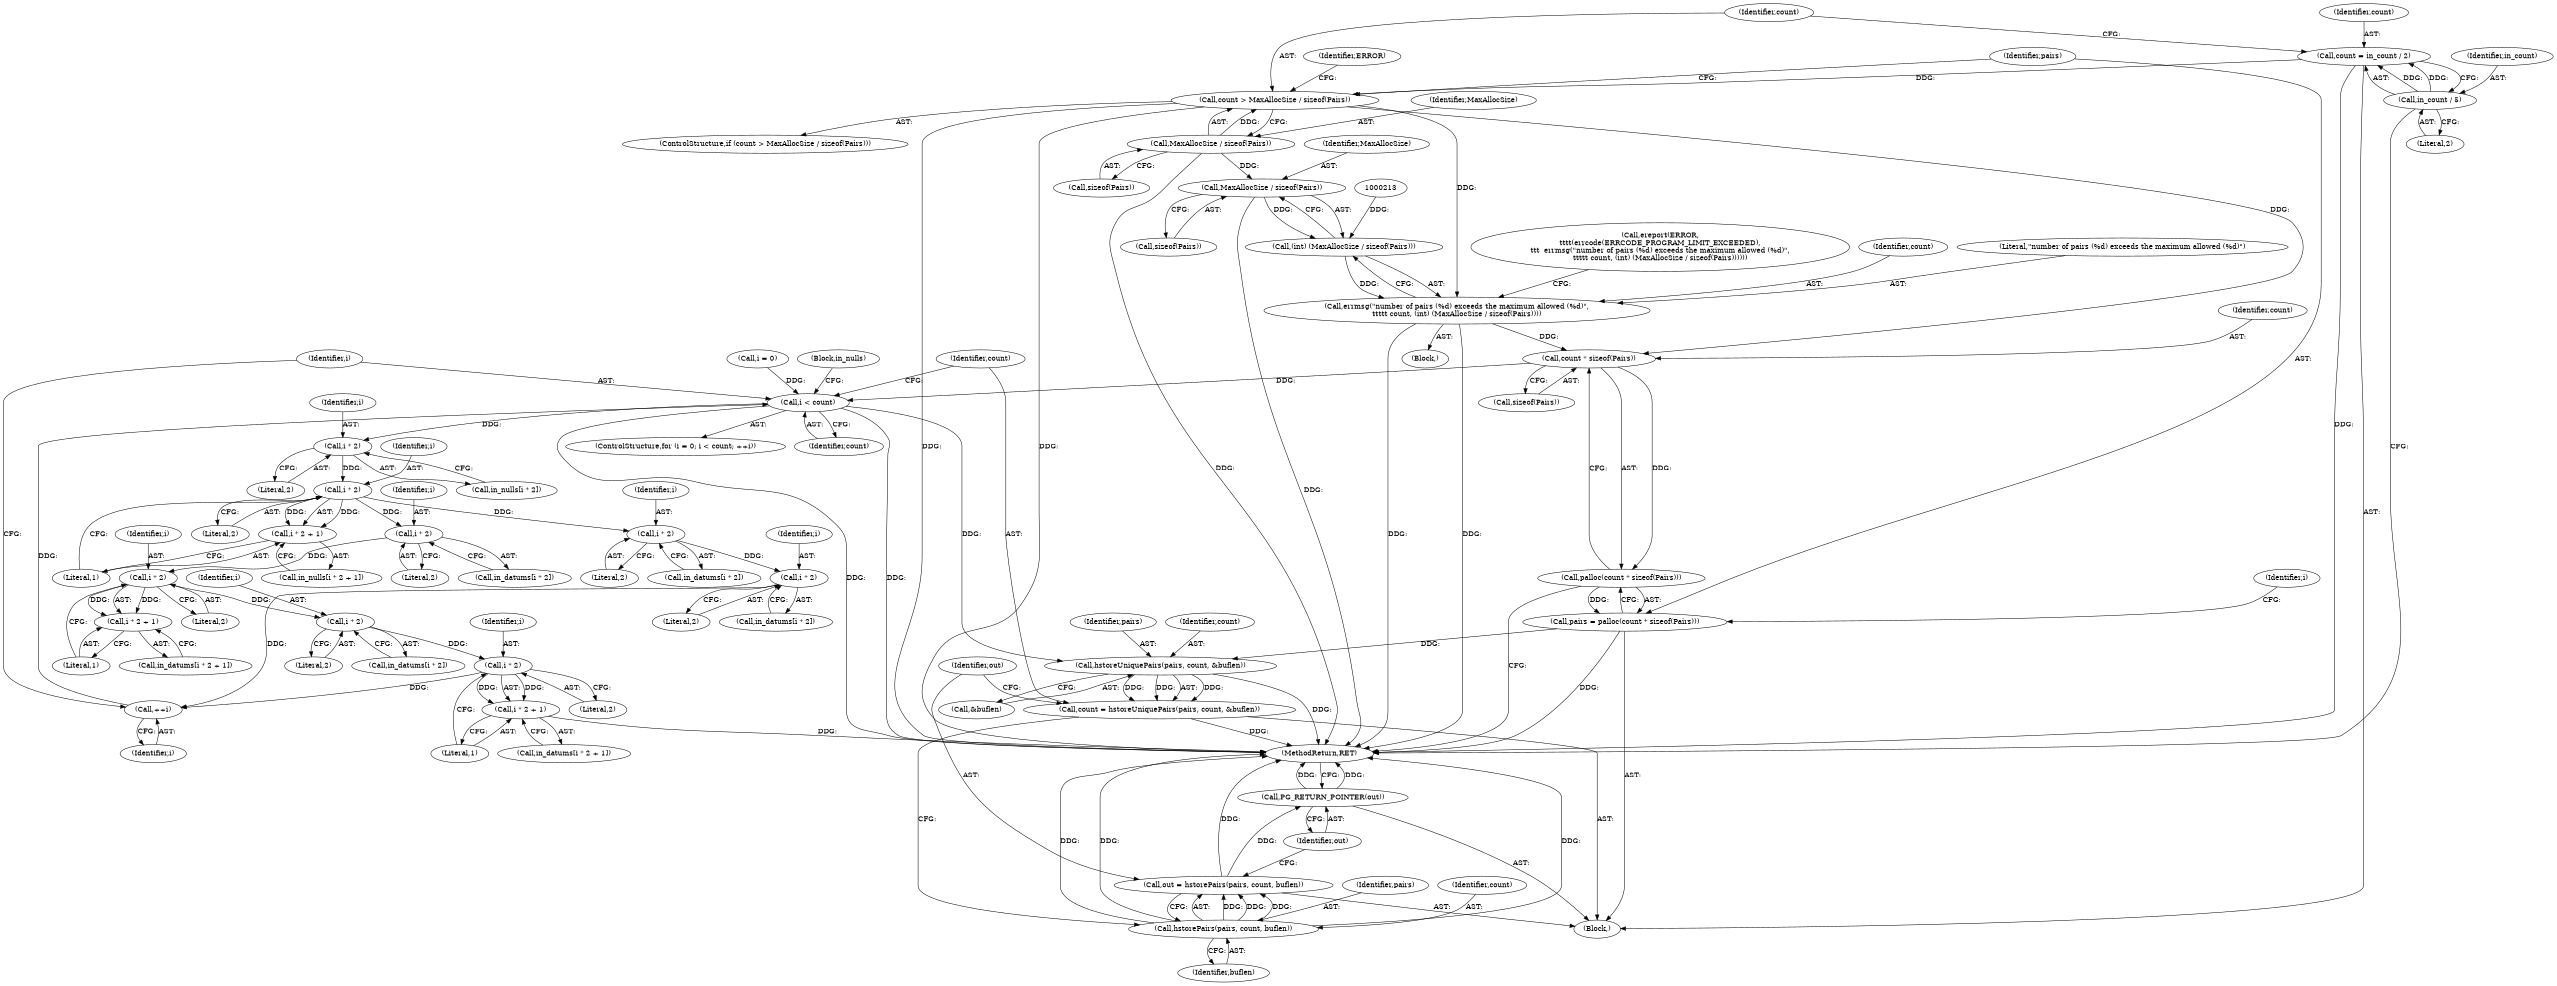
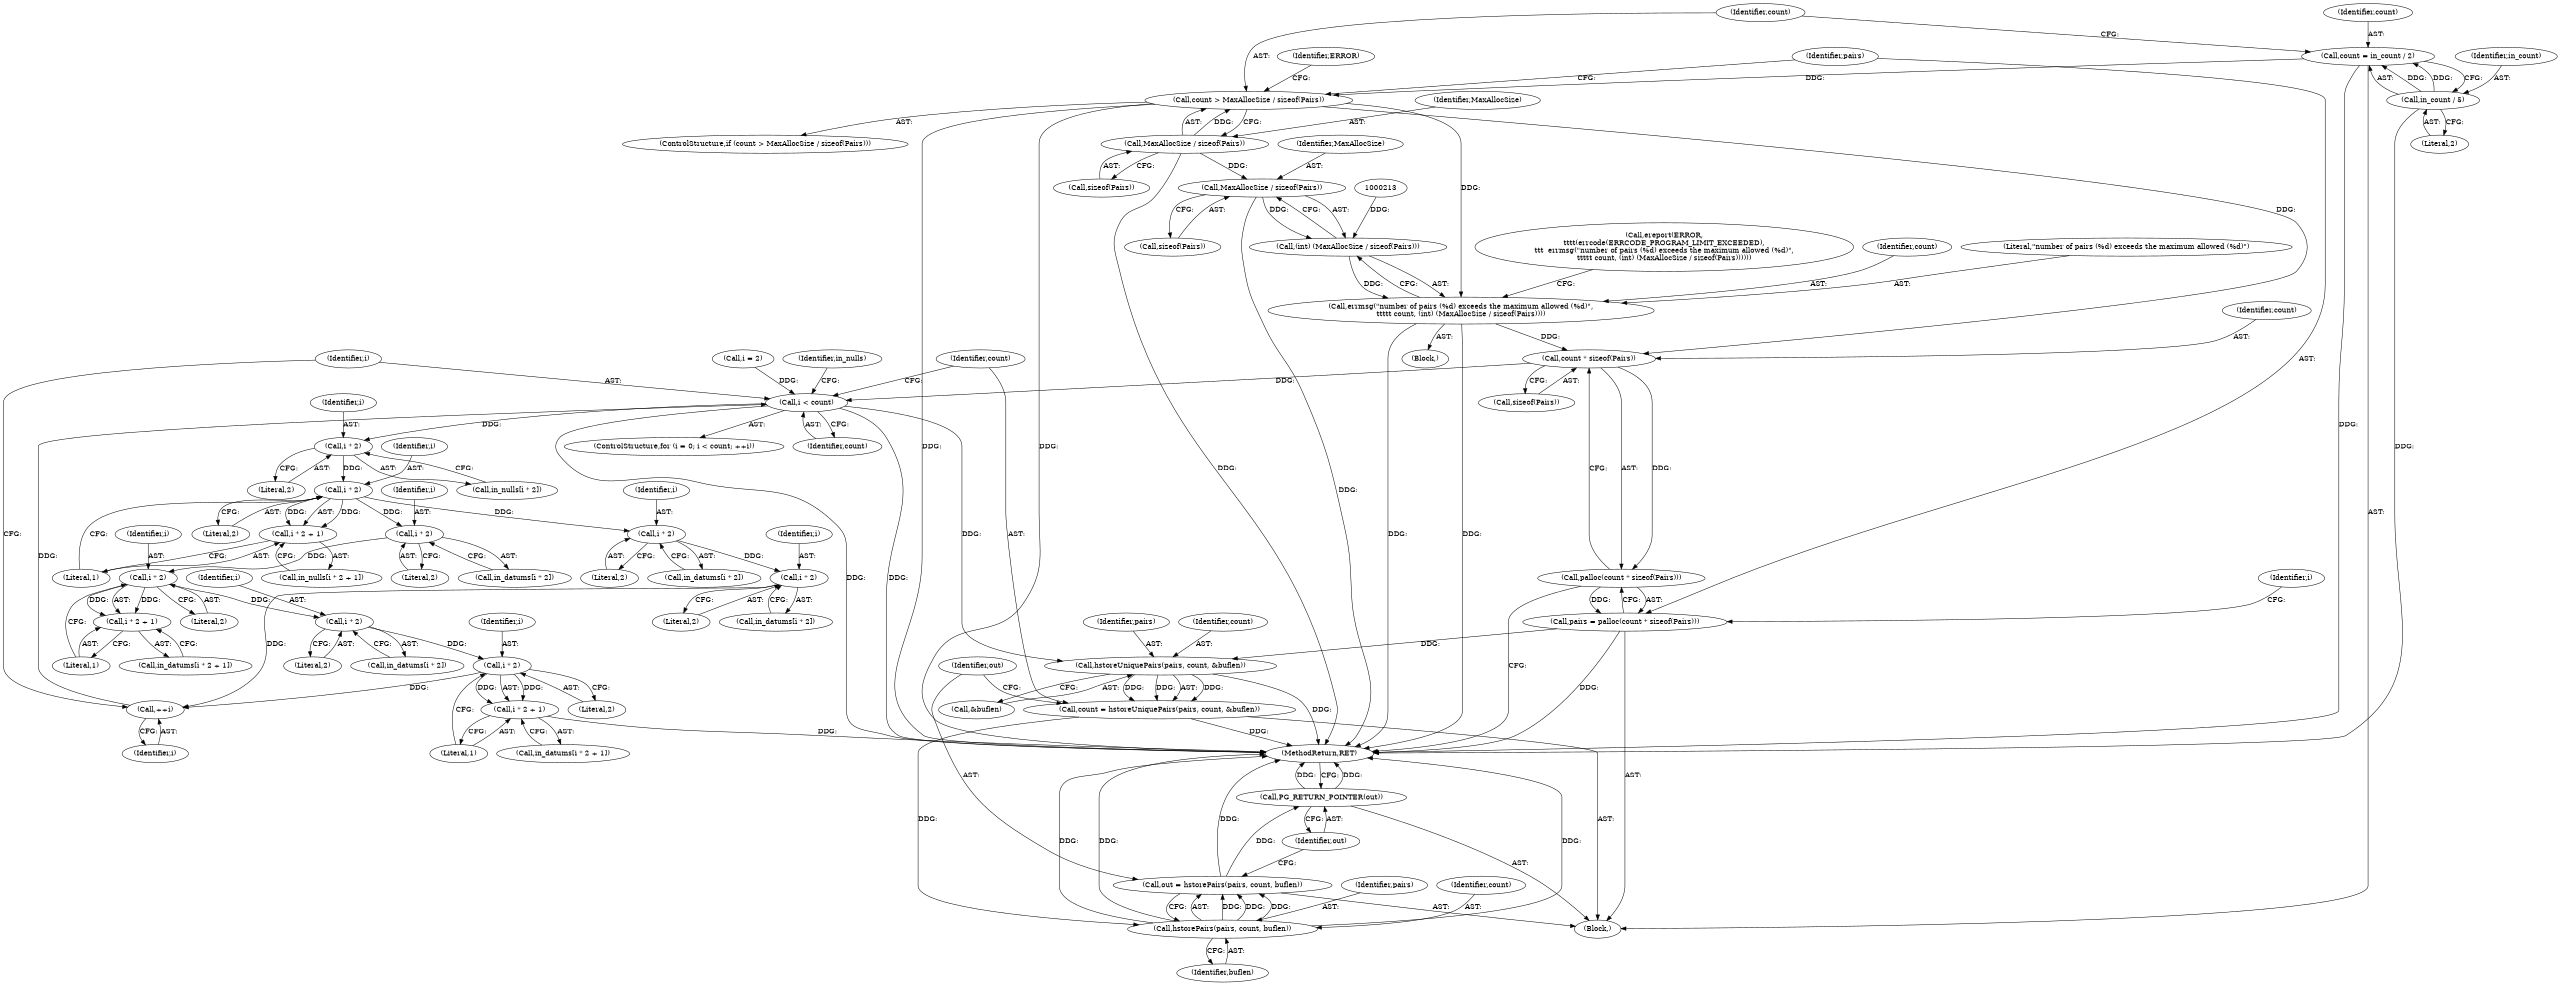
(758, 359) -> (743, 359)
(838, 359) -> (832, 359)
(2401, 447) -> (2406, 447)
(928, 819) -> (929, 819)
